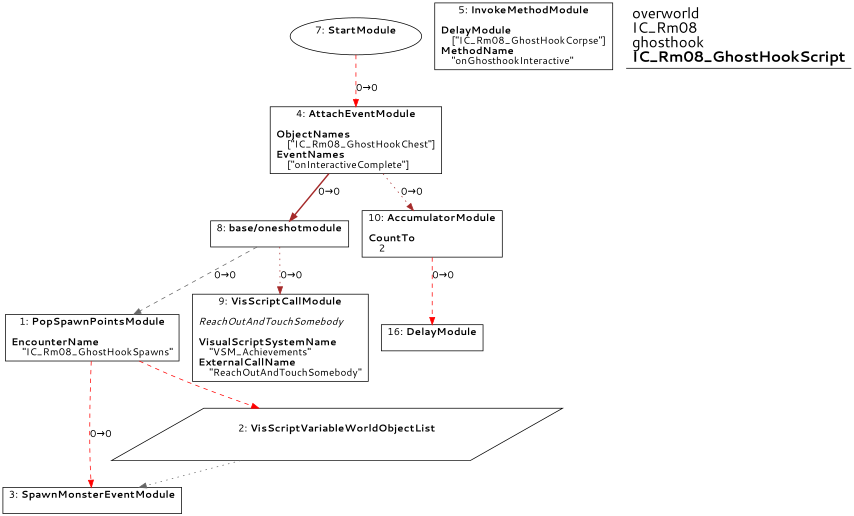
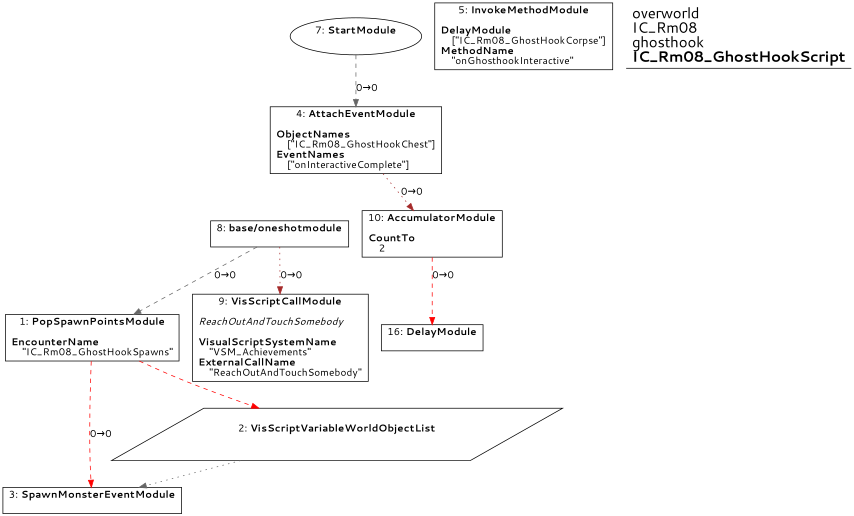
(356, 77) -> (356, 77)
(312, 194) -> none
